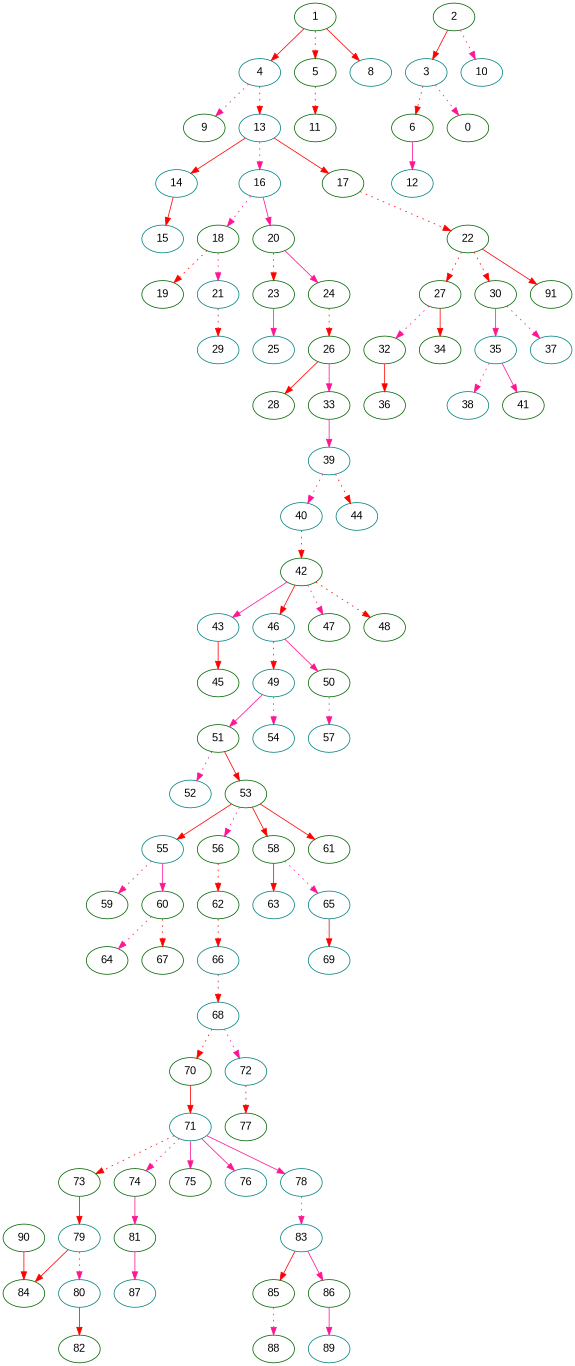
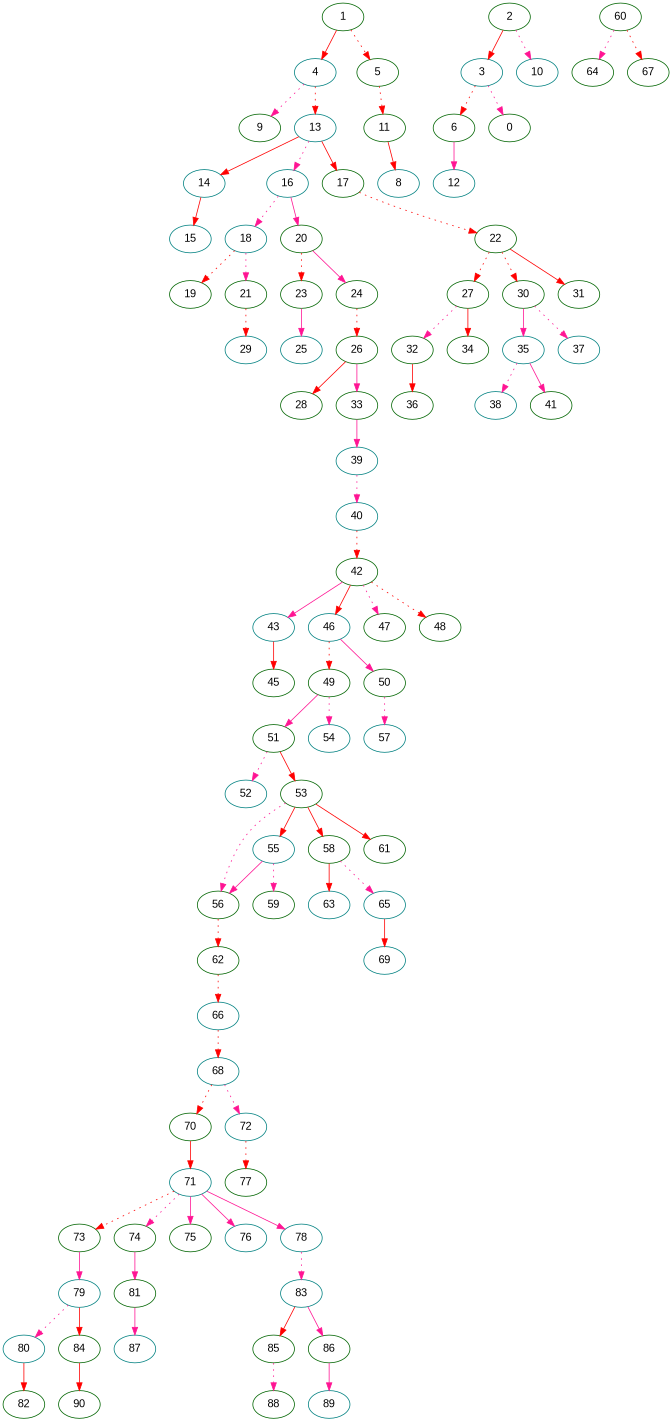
(340, 42) -> (391, 152)
(218, 239) -> (246, 239)
(218, 294) -> (246, 294)
(551, 294) -> (579, 294)
(357, 516) -> none
(274, 683) -> (329, 683)
(163, 873) -> (249, 874)
(79, 1206) -> (79, 1262)
(24, 1262) -> (79, 1373)
